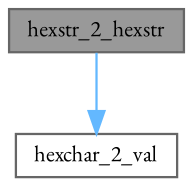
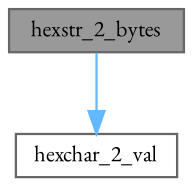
(97, 31) -> (97, 31)
